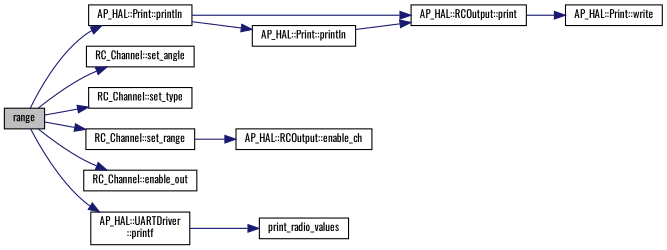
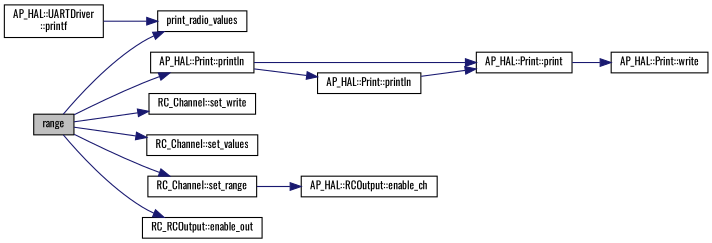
(469, 15) -> (524, 63)
(140, 57) -> (202, 104)
(140, 98) -> (202, 145)
(56, 171) -> (105, 71)
(140, 181) -> (202, 228)
